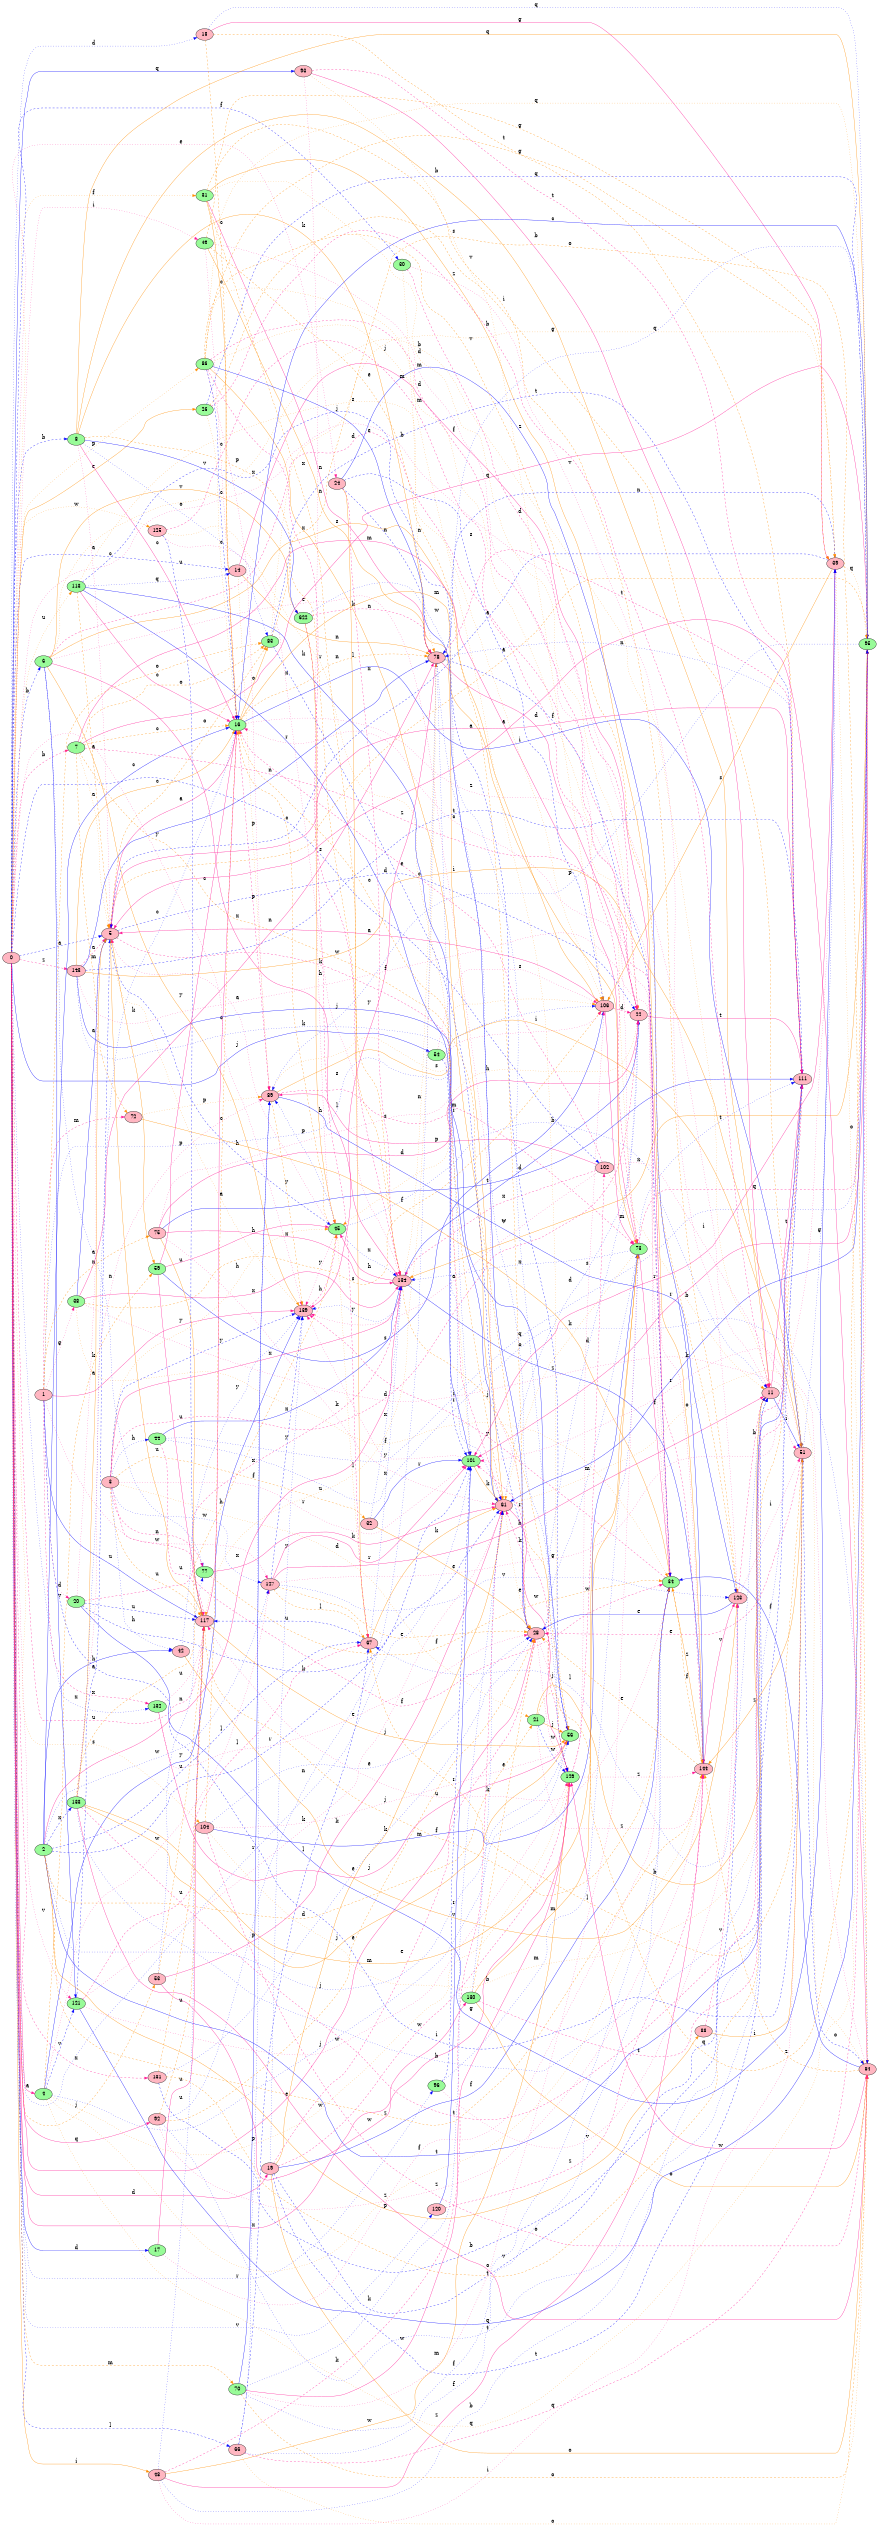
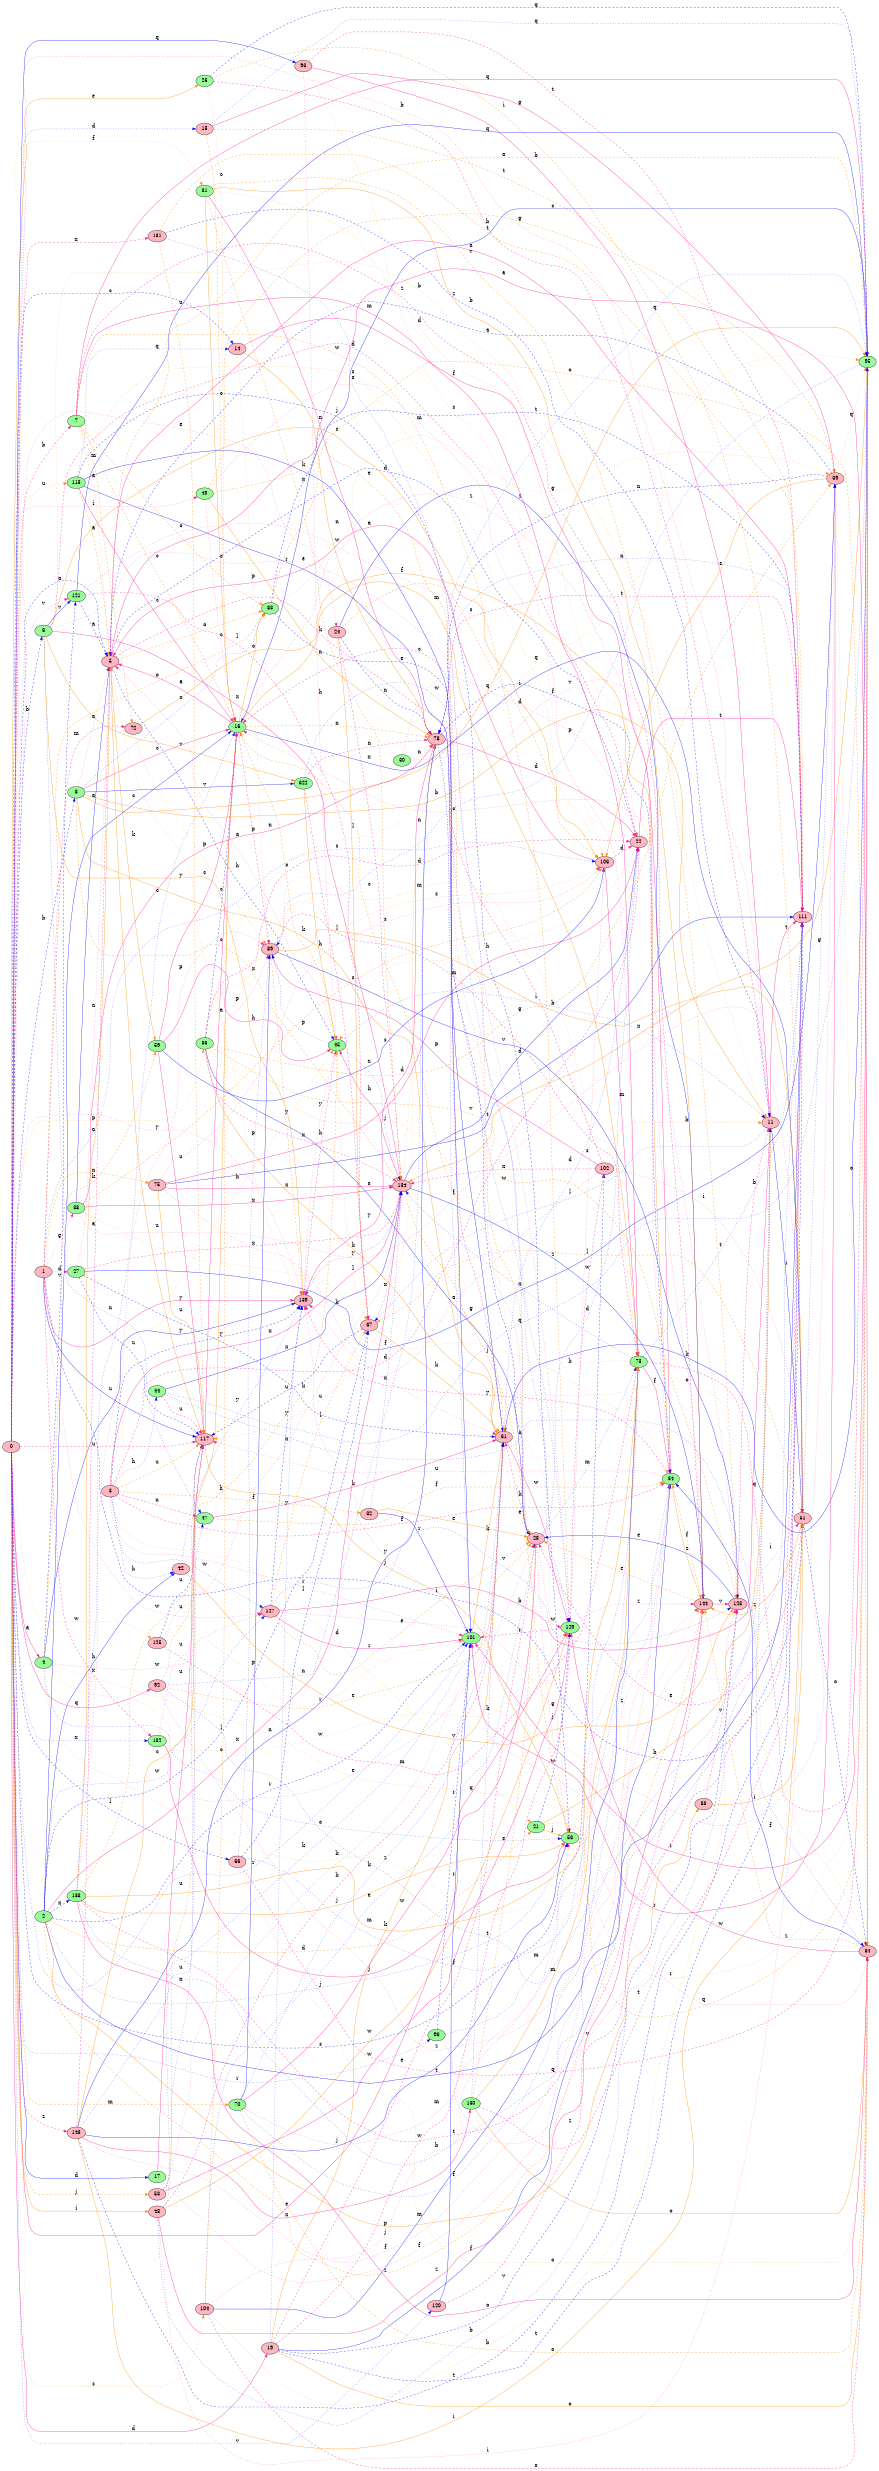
(21, 316) -> none
(548, 570) -> (531, 711)
(520, 695) -> (495, 673)
(437, 1055) -> none
(205, 1572) -> (205, 1518)
(76, 1602) -> (76, 1272)
(375, 1784) -> (369, 1836)
(342, 1798) -> none
(504, 1869) -> none
(320, 2045) -> (320, 1823)
(26, 2181) -> (299, 2216)
